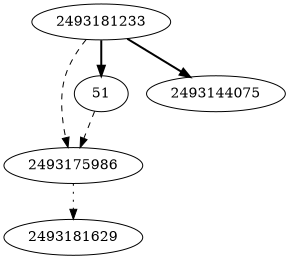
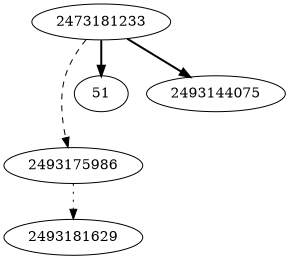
(101, 22) -> (101, 22)
(89, 125) -> none
